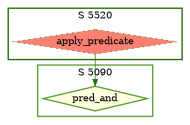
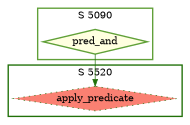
(95, 69) -> (95, 69)
